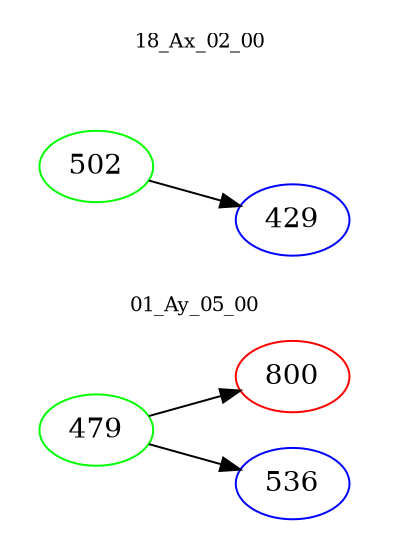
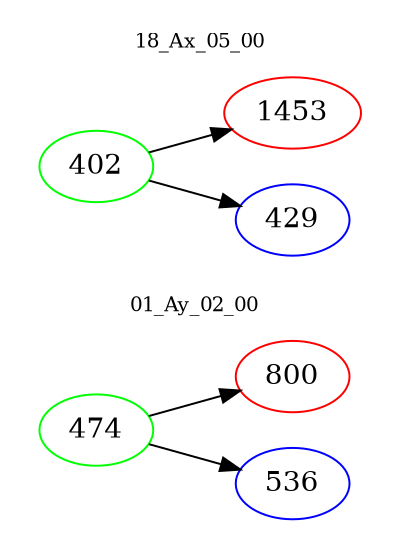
(200, 43) -> (200, 43)
none -> (293, 113)
(96, 166) -> (96, 166)
(194, 306) -> (194, 306)
(96, 430) -> (96, 430)
